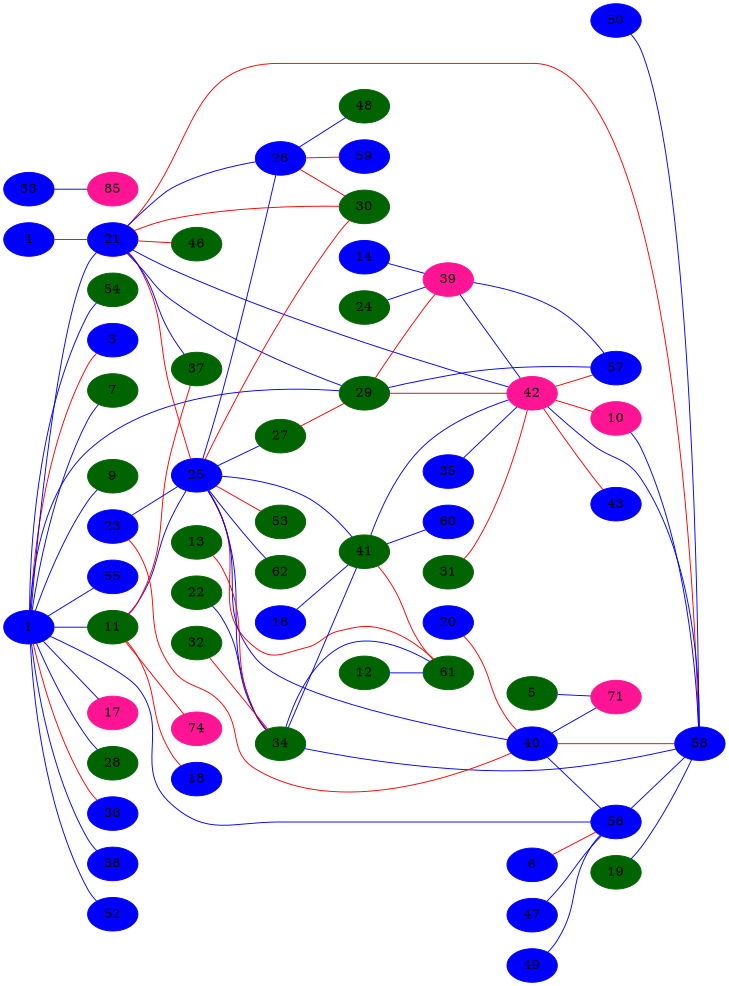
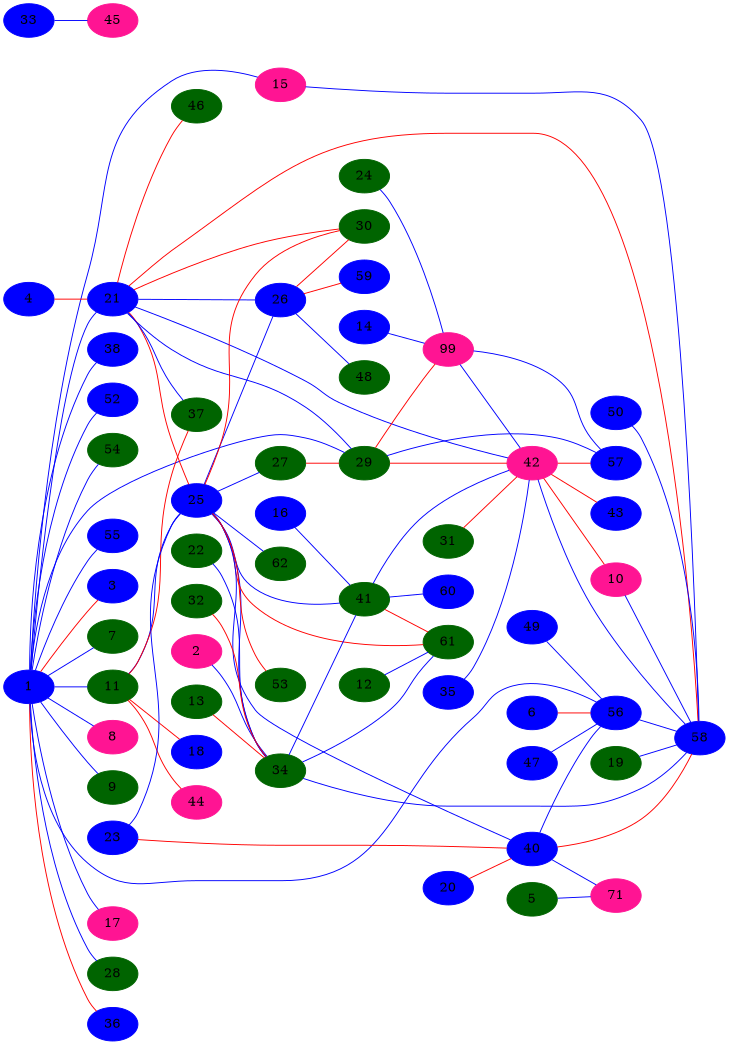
none -> (281, 85)
(113, 189) -> (113, 21)
(448, 280) -> (448, 349)
none -> (197, 651)
(197, 729) -> (197, 802)
none -> (113, 737)
